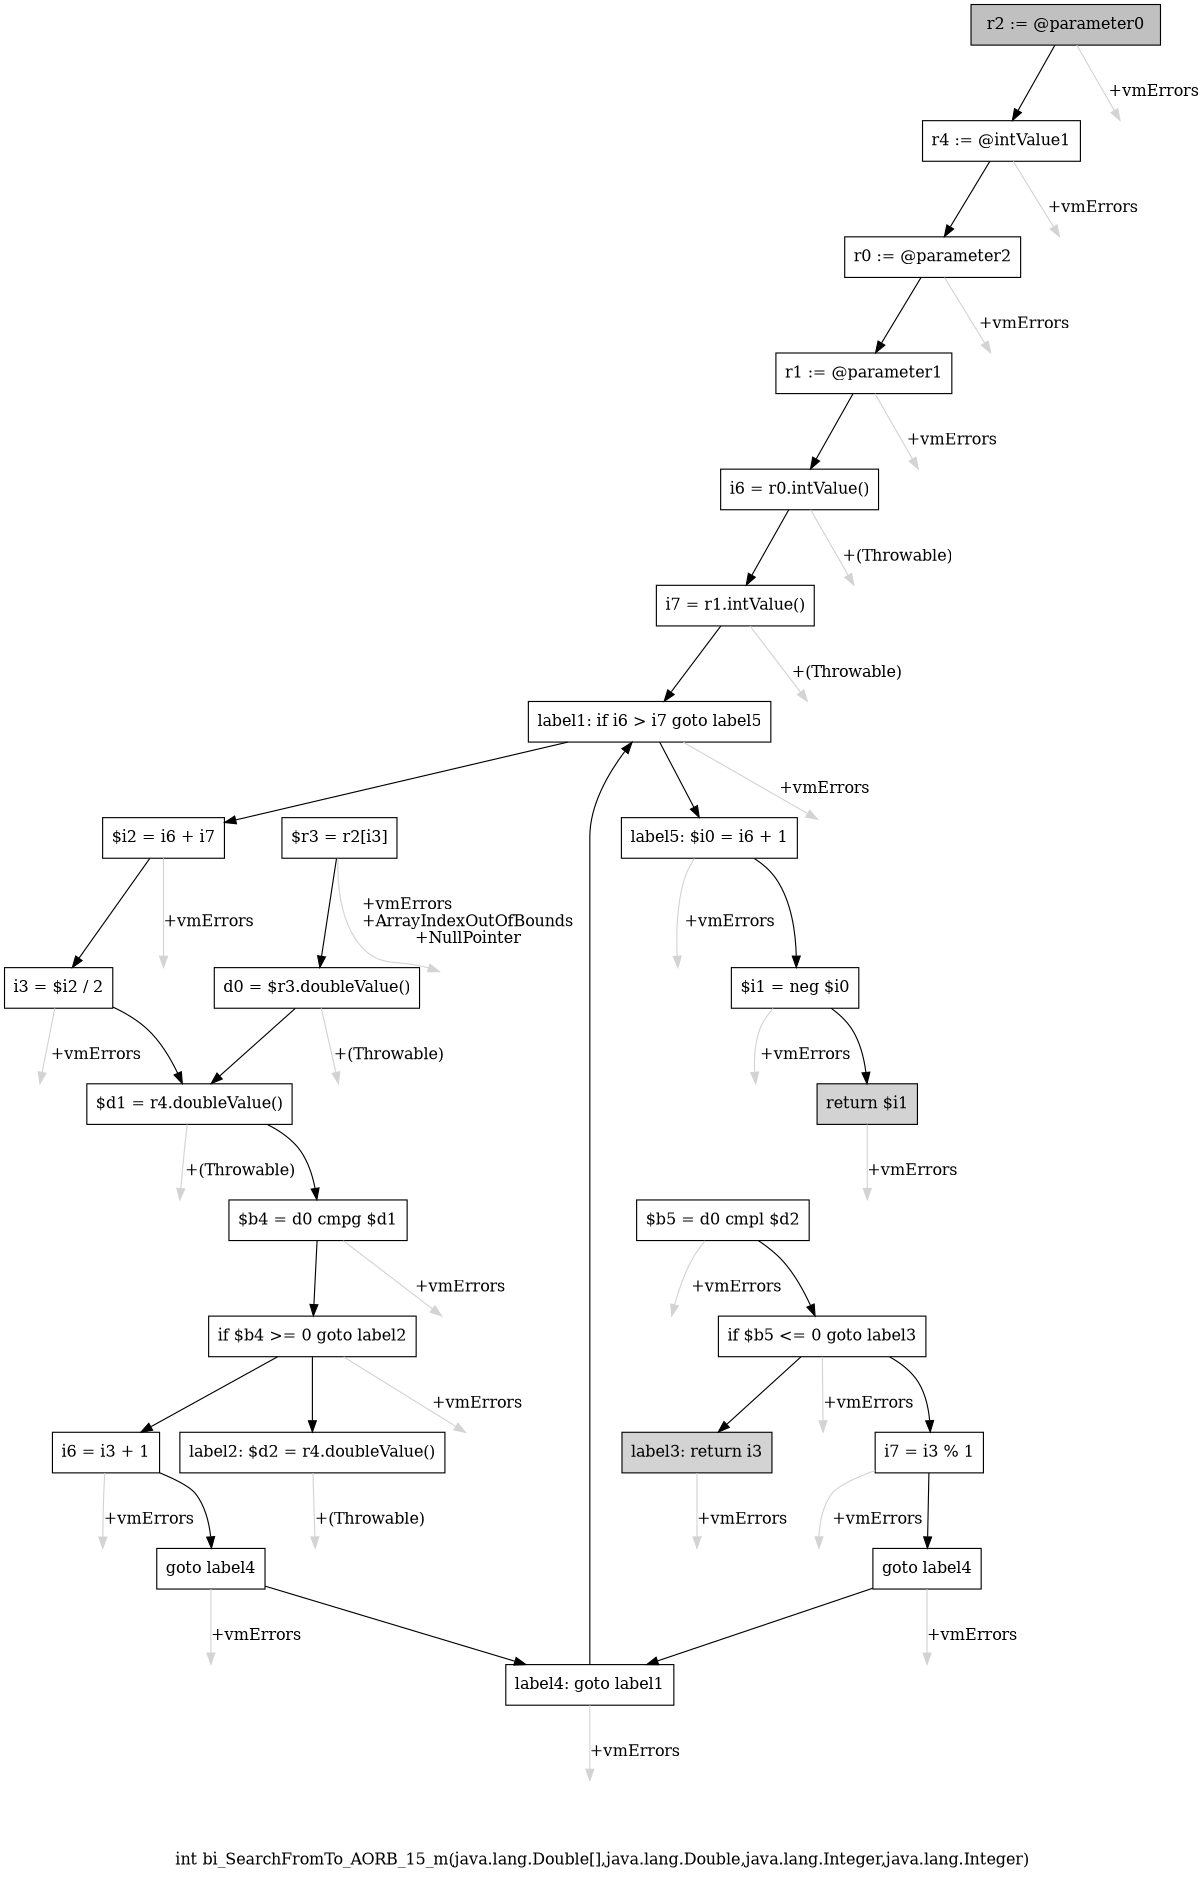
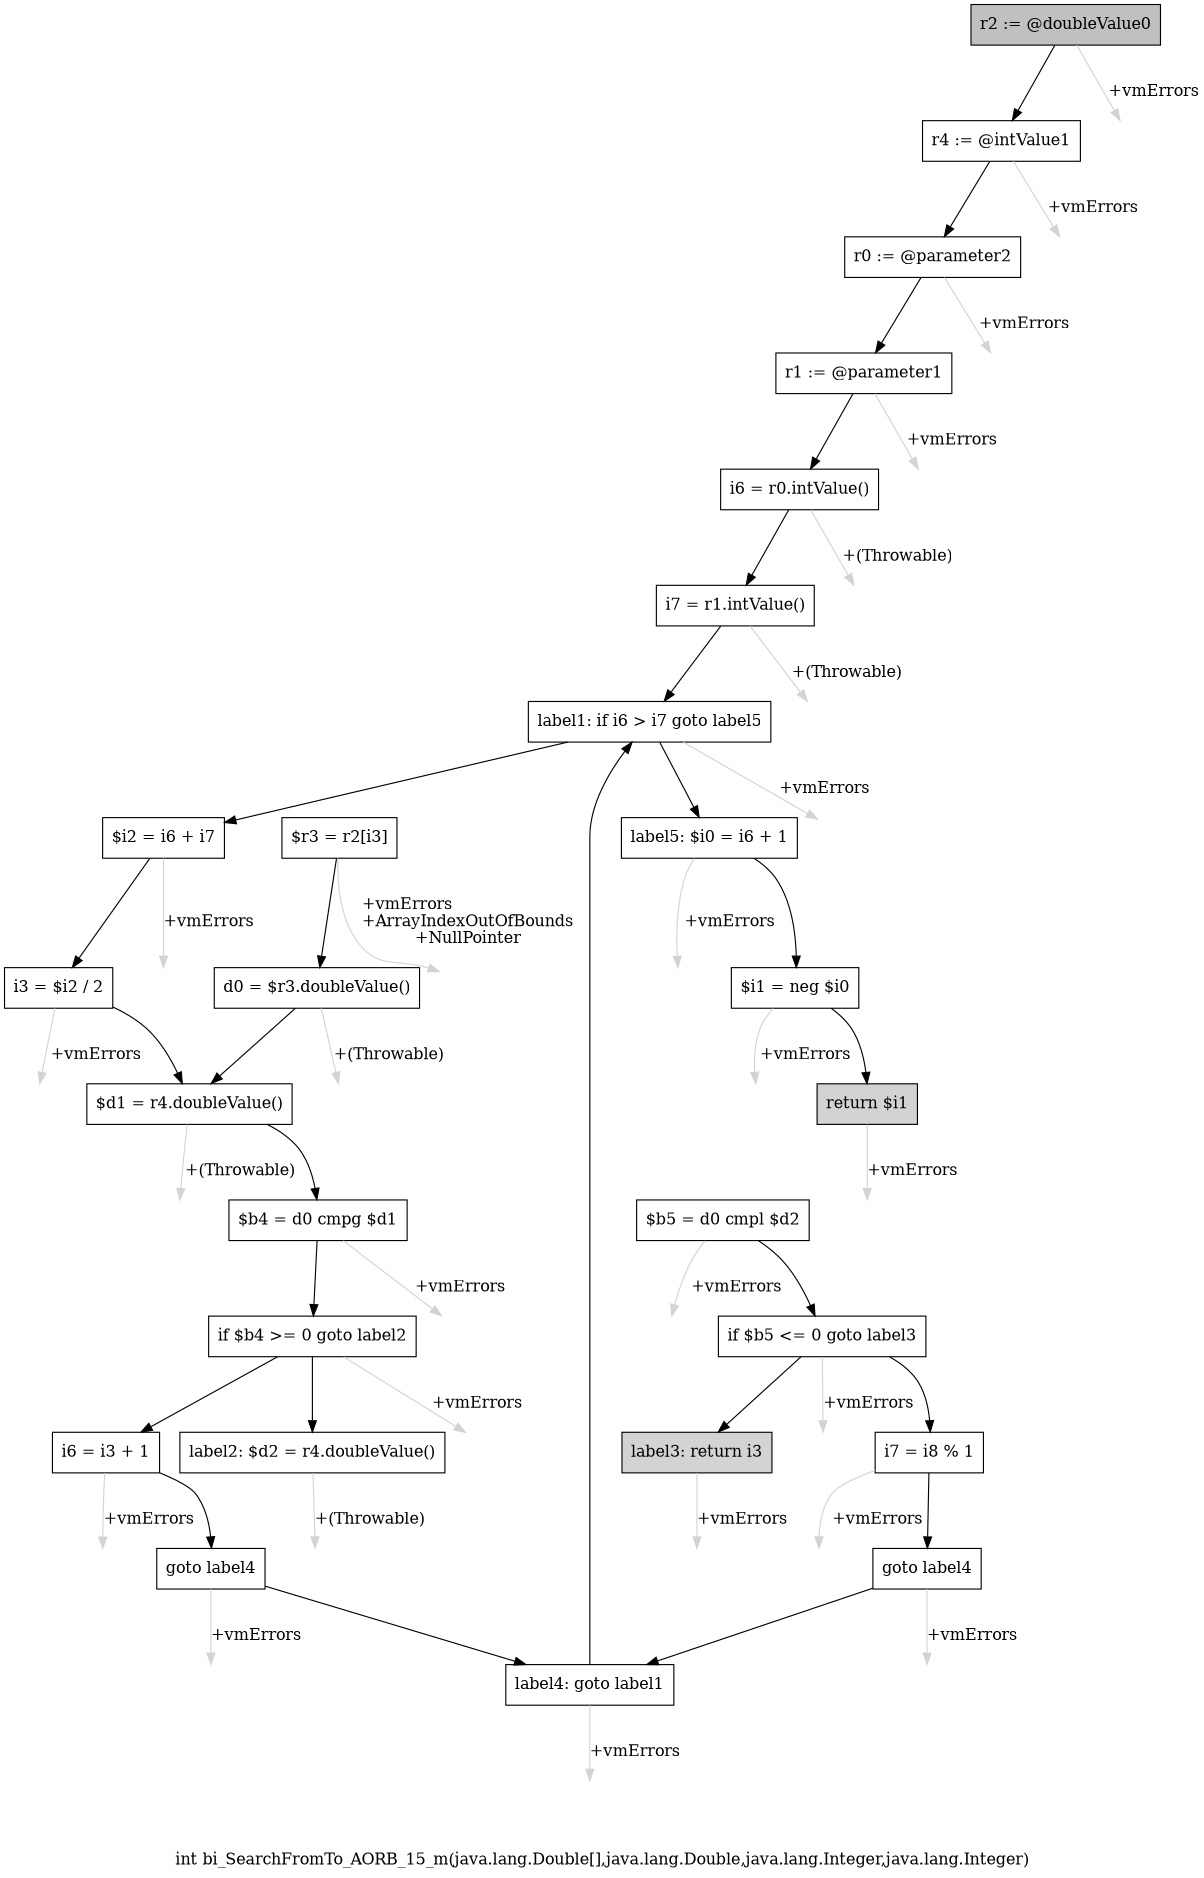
(1066, 25) -> (1066, 25)
(929, 1453) -> (929, 1453)
